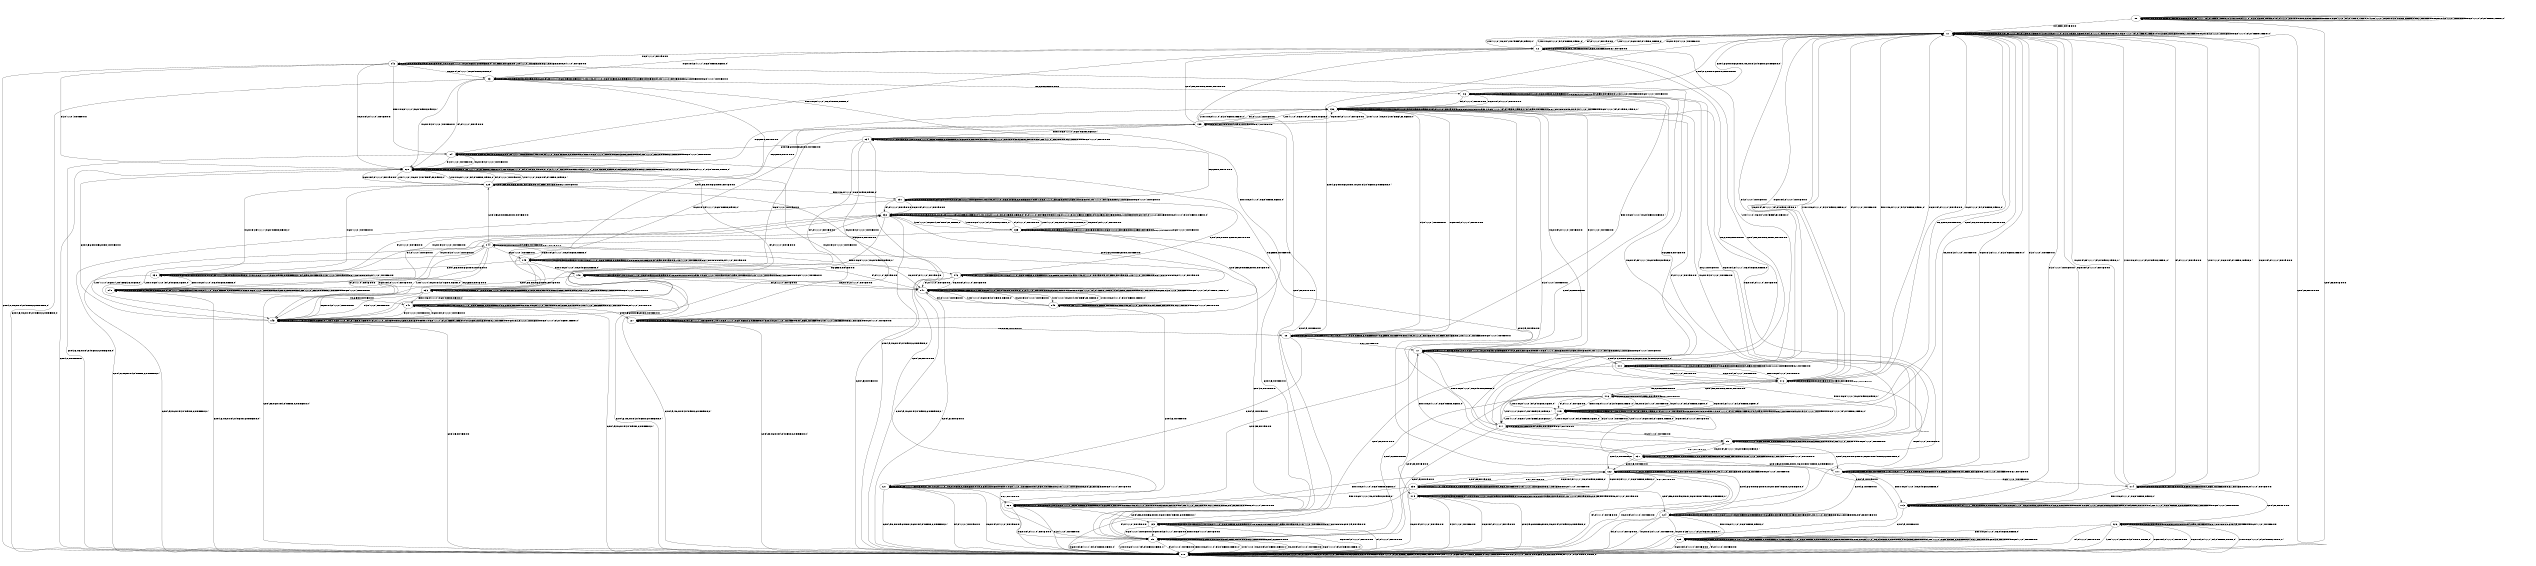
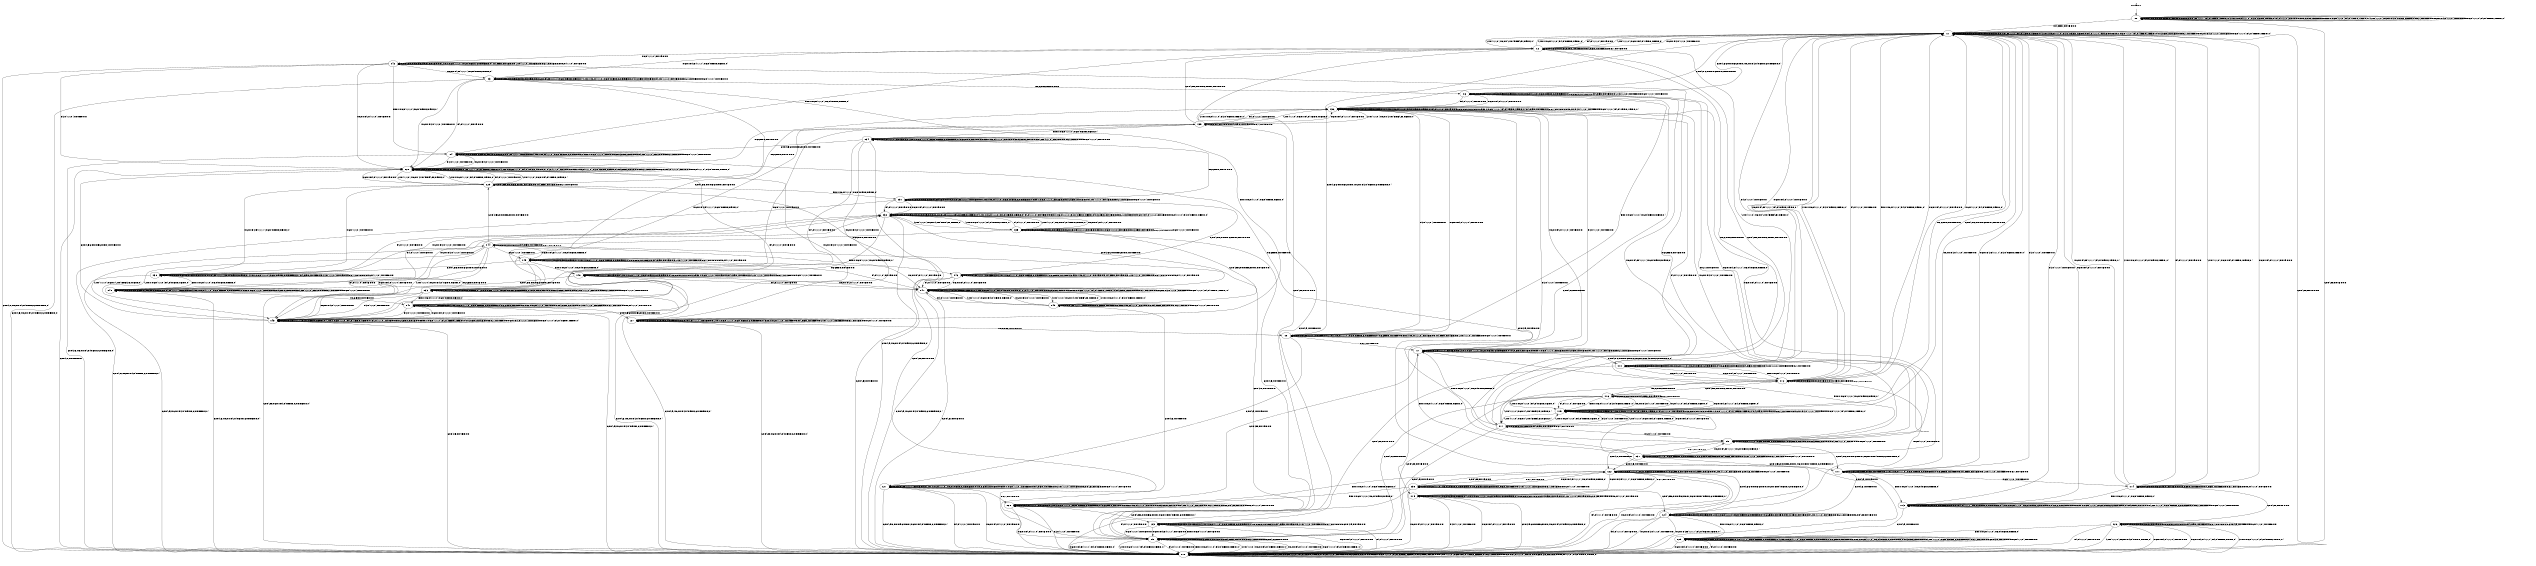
none -> (2136, 6)
